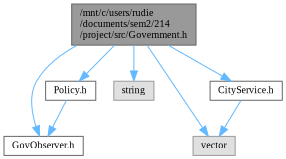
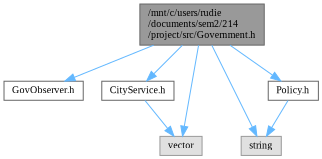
(59, 114) -> (280, 114)
